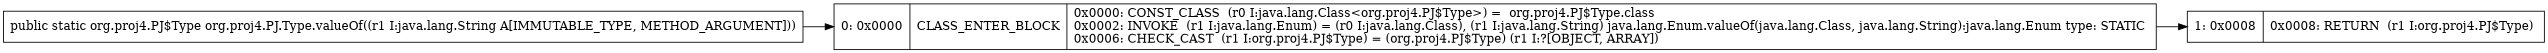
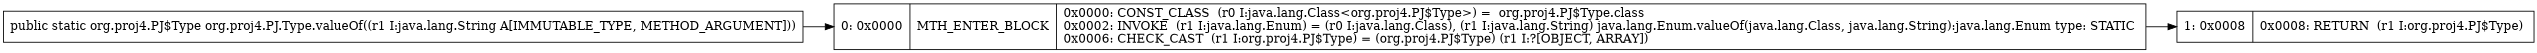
(988, 26) -> (983, 26)
